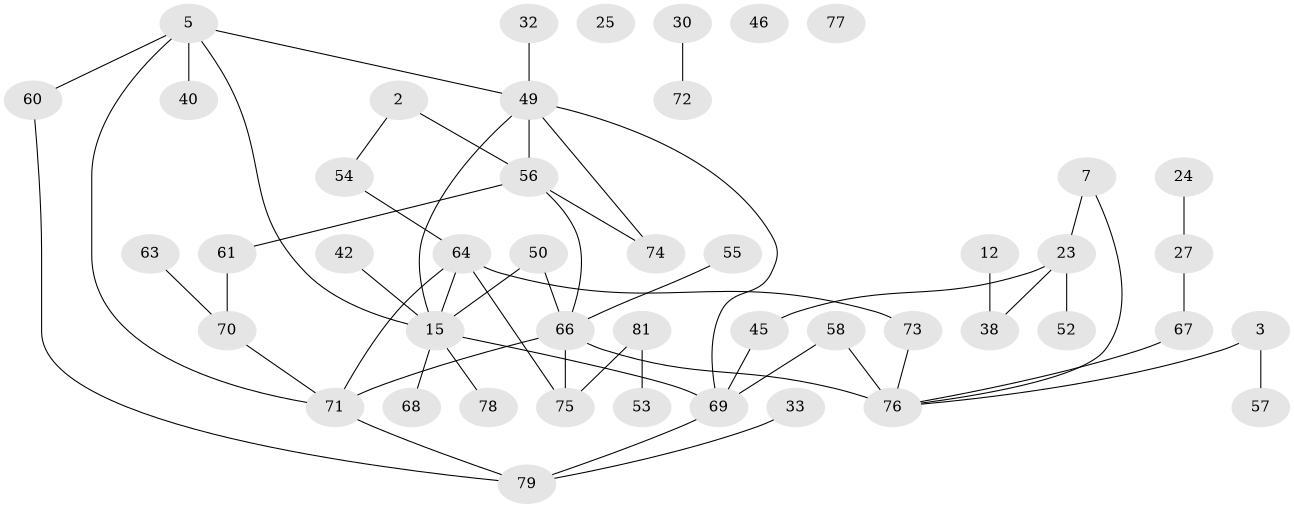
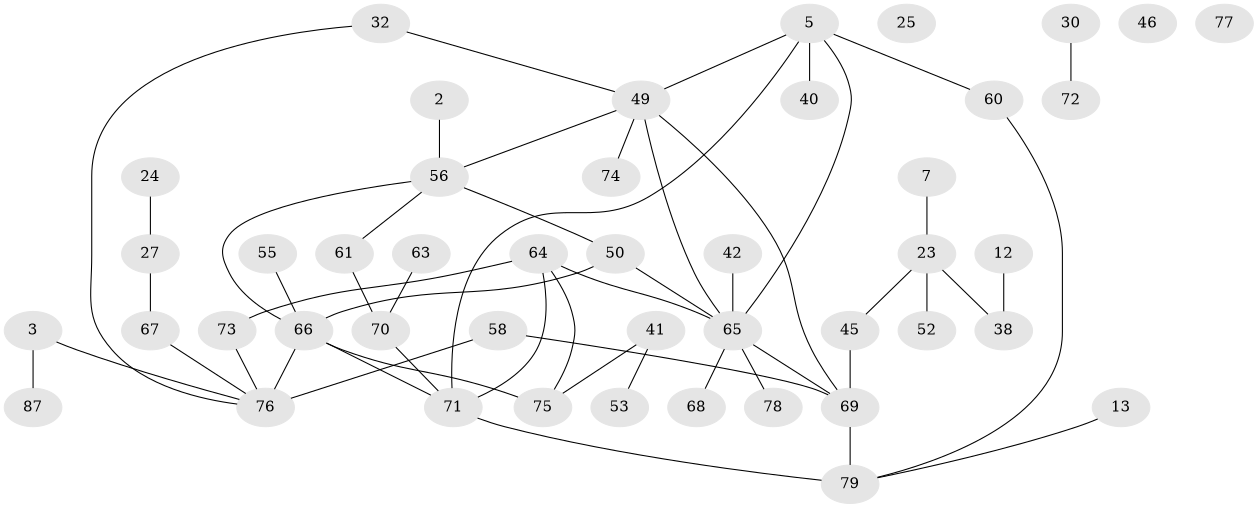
(345, 177) -> none
(593, 215) -> (526, 213)
(435, 331) -> (733, 331)
(642, 331) -> (656, 331)
(1100, 354) -> (93, 172)
(796, 407) -> (1121, 407)
(1261, 407) -> (33, 407)
